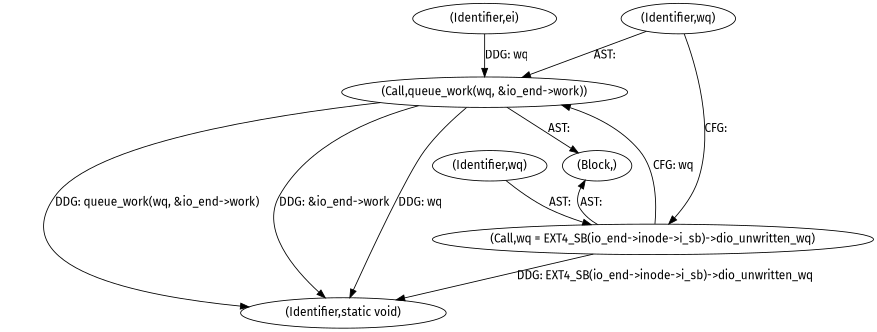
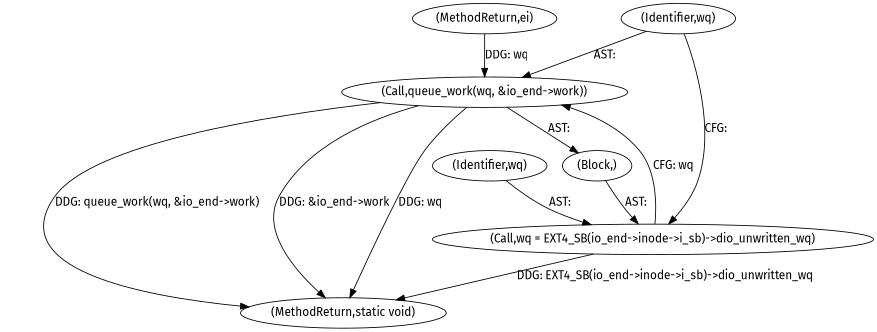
(485, 19) -> (485, 19)
(581, 209) -> (618, 200)
(343, 313) -> (343, 313)
